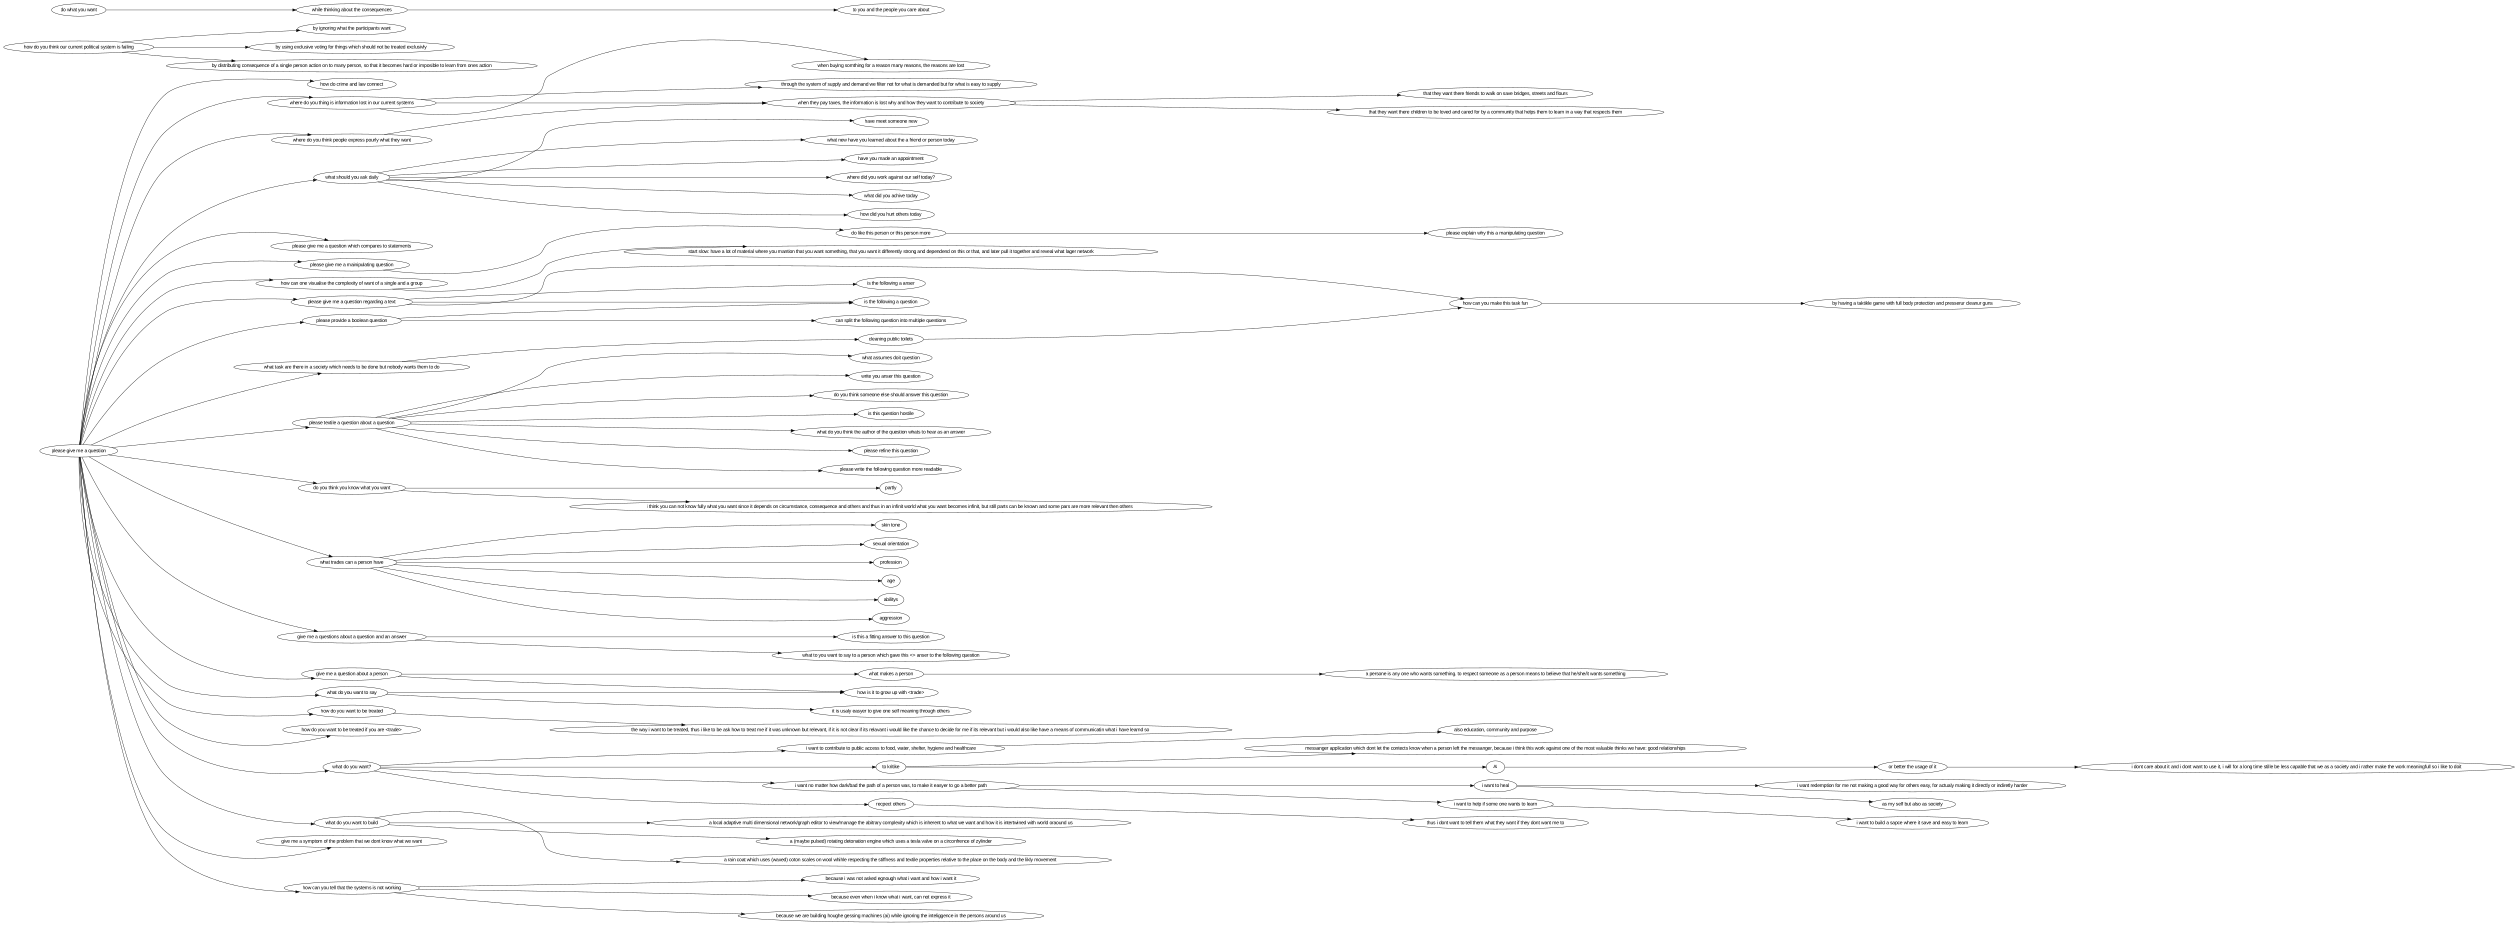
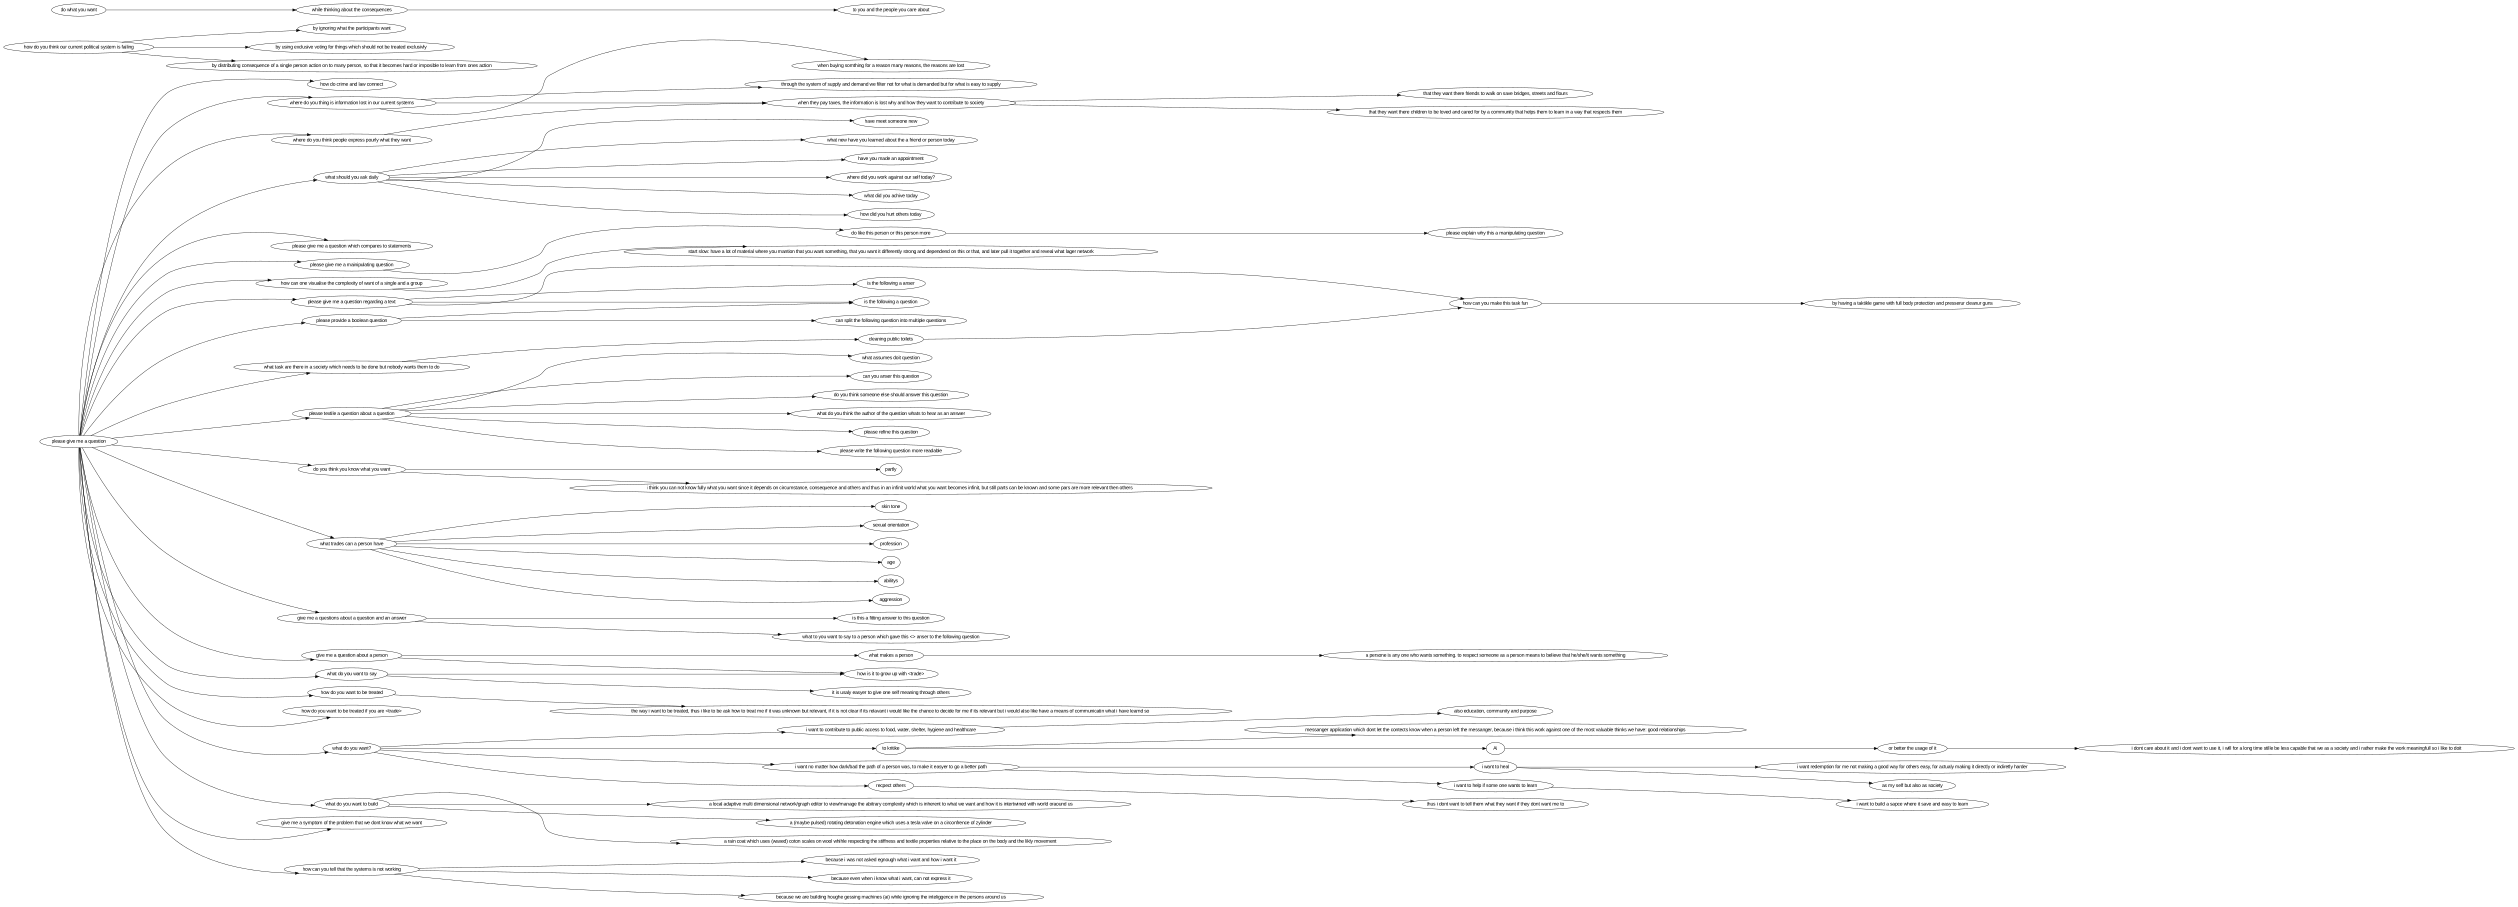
(891, 376) -> (891, 376)
(891, 414) -> none
